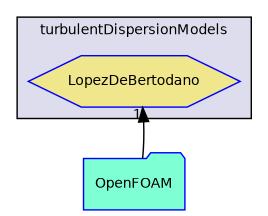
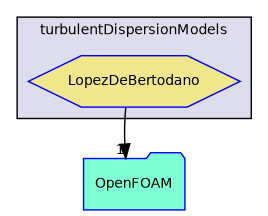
(144, 140) -> (125, 128)
